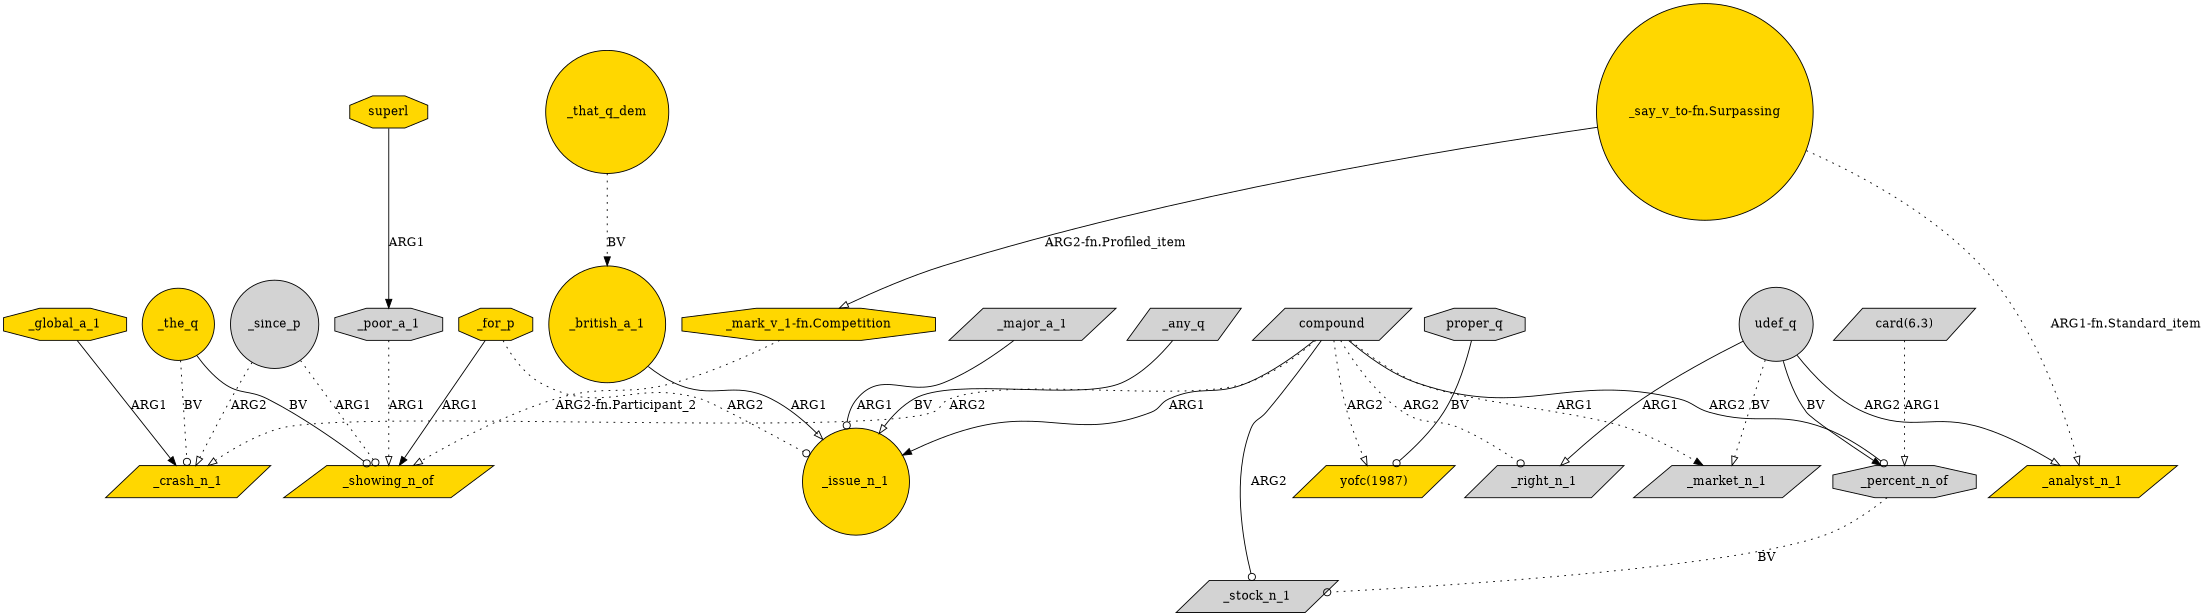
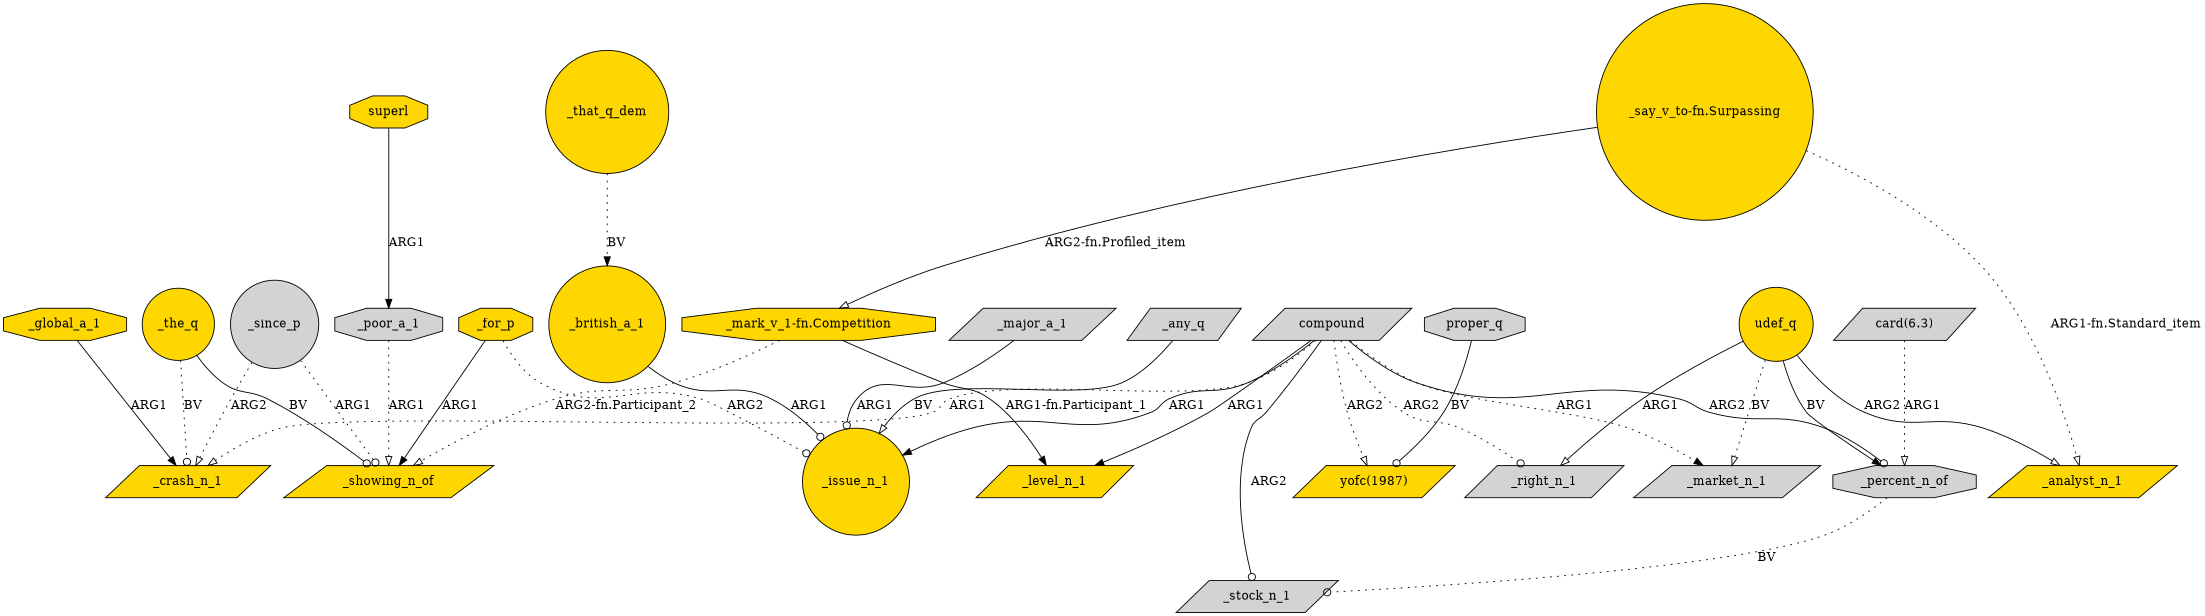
(1776, 324) -> (1776, 324)
(737, 390) -> (737, 390)
(968, 406) -> (968, 406)
none -> (1055, 482)
